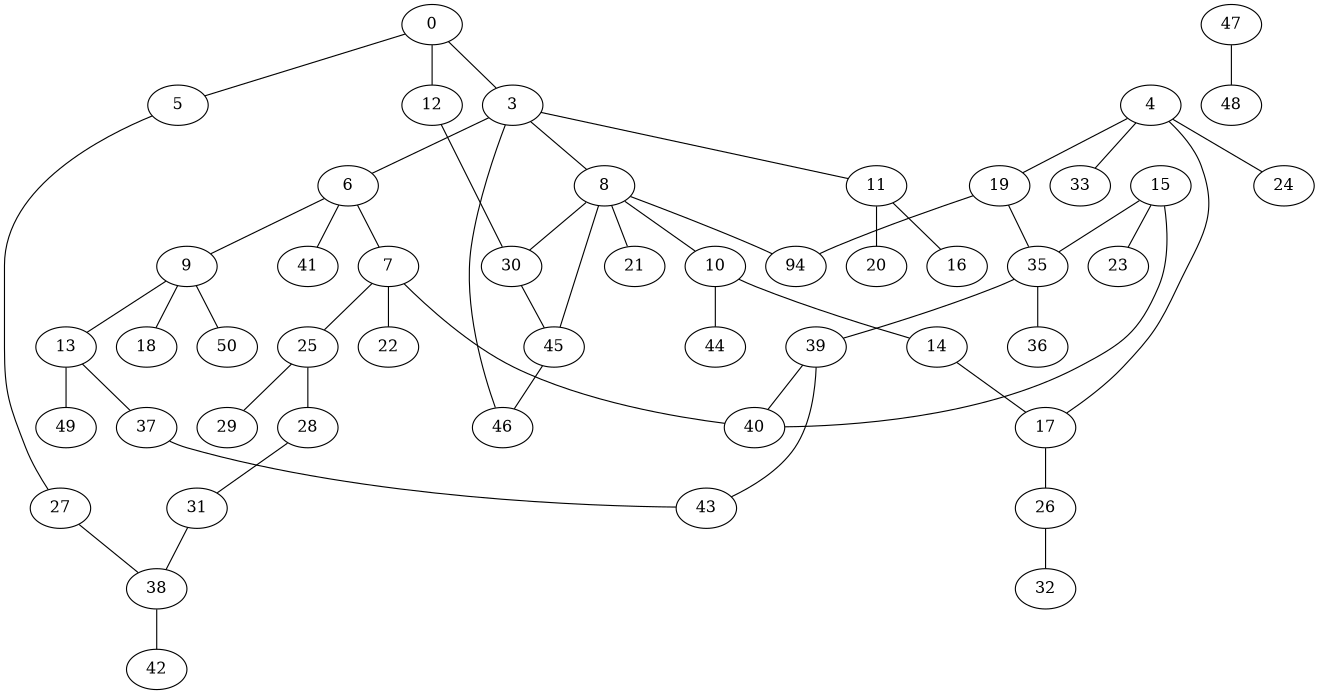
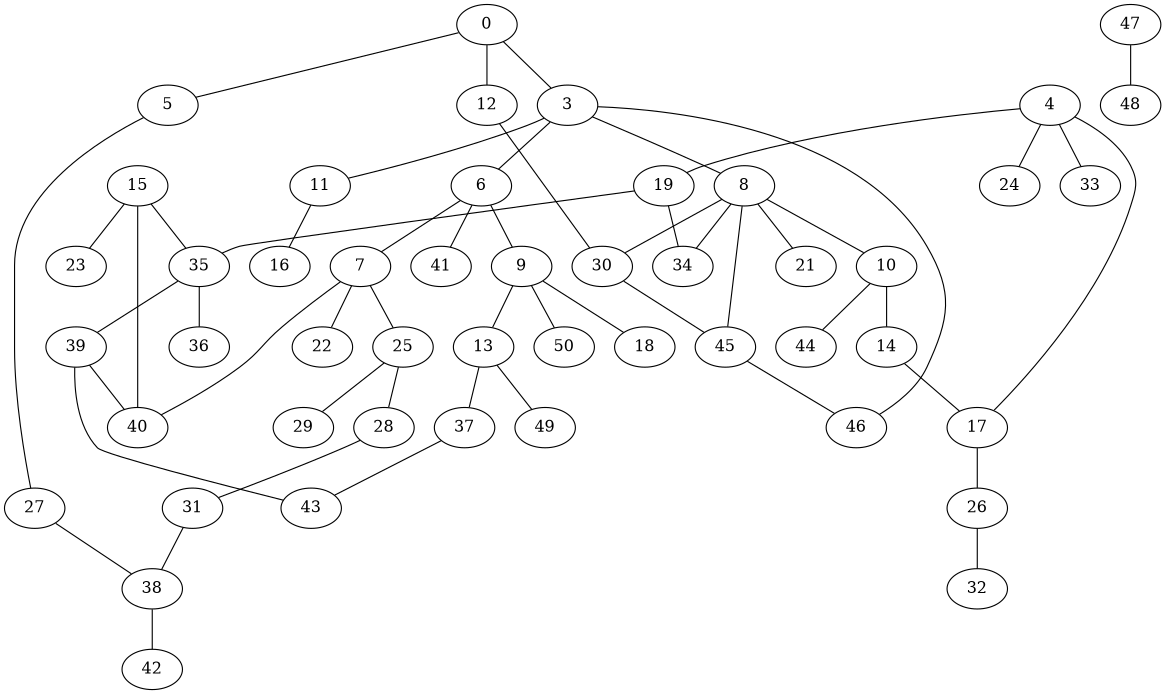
(796, 266) -> (683, 266)
(877, 266) -> none
